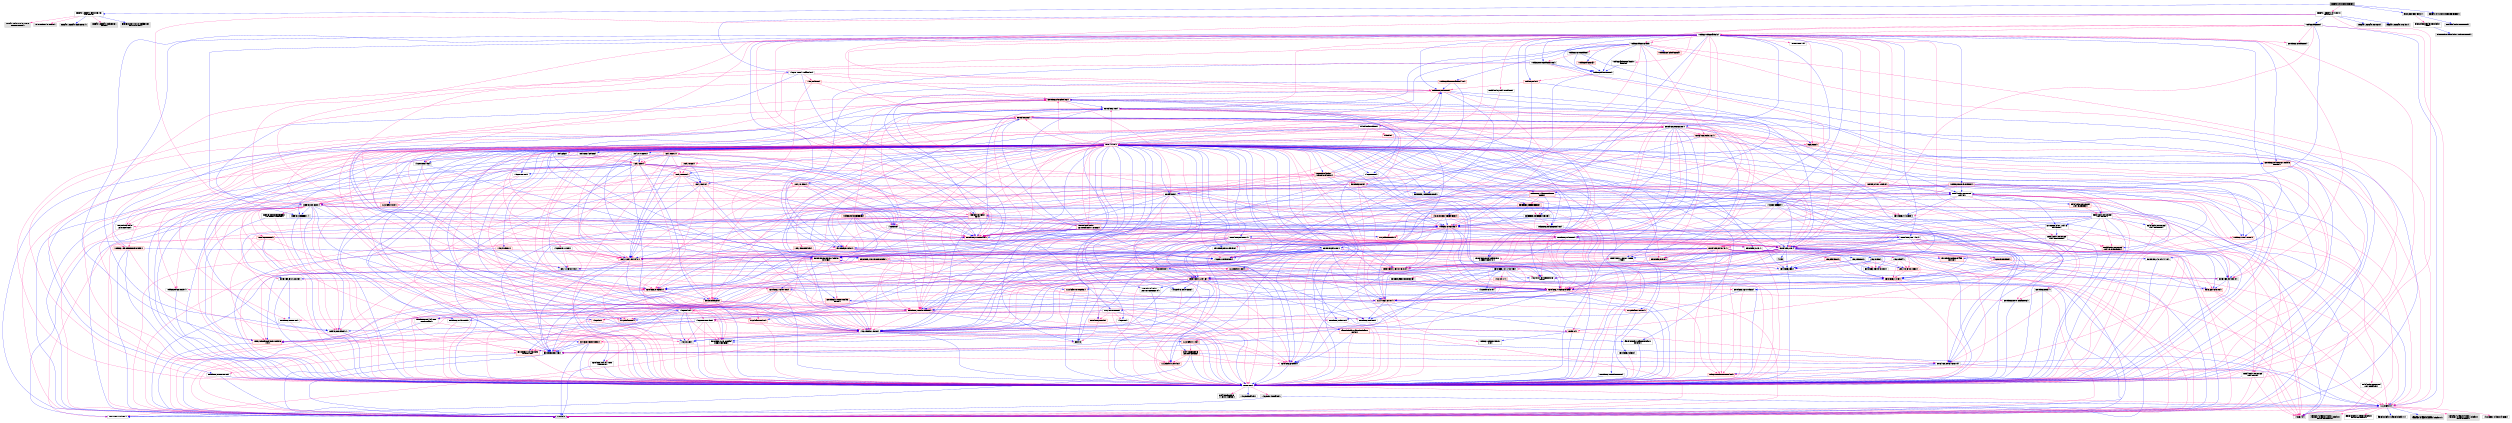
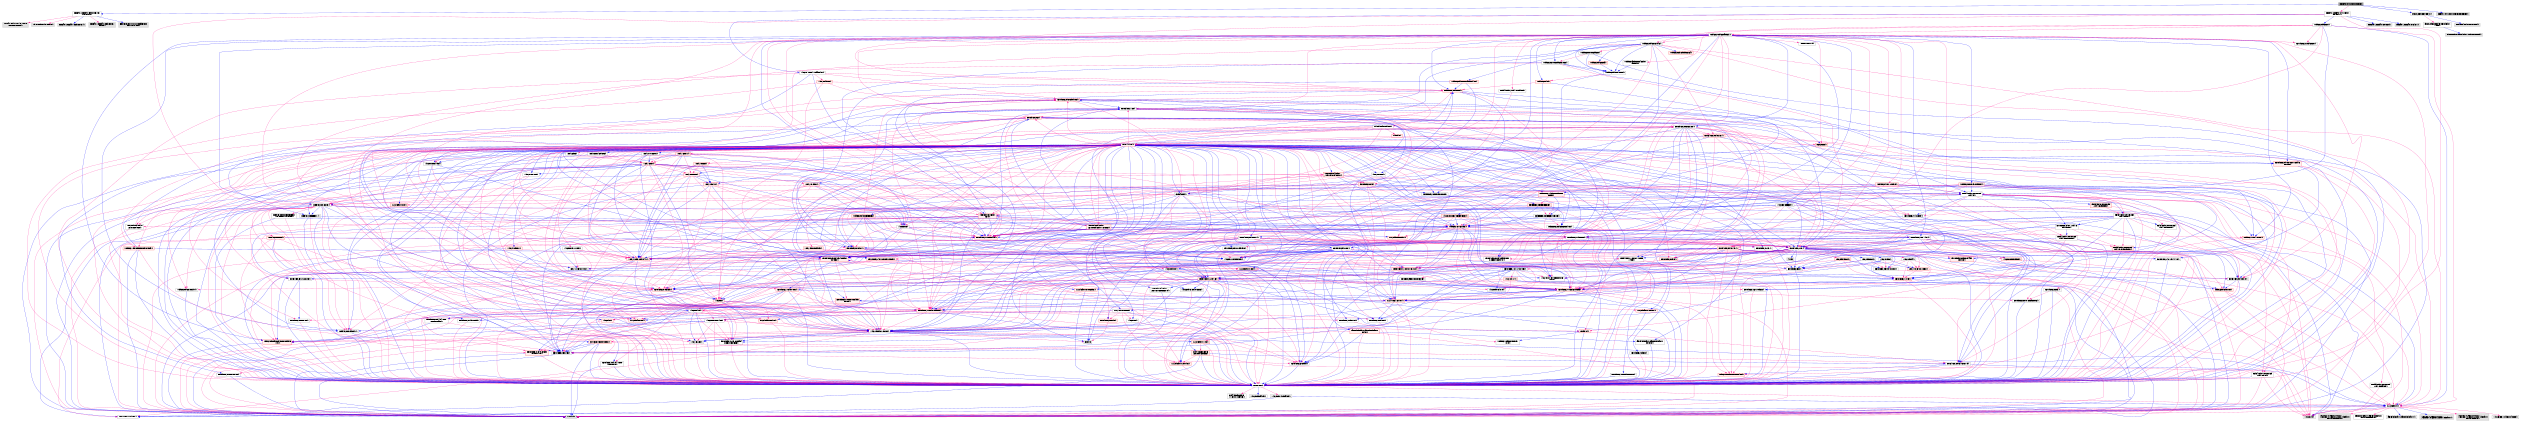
(712, 301) -> (719, 301)
